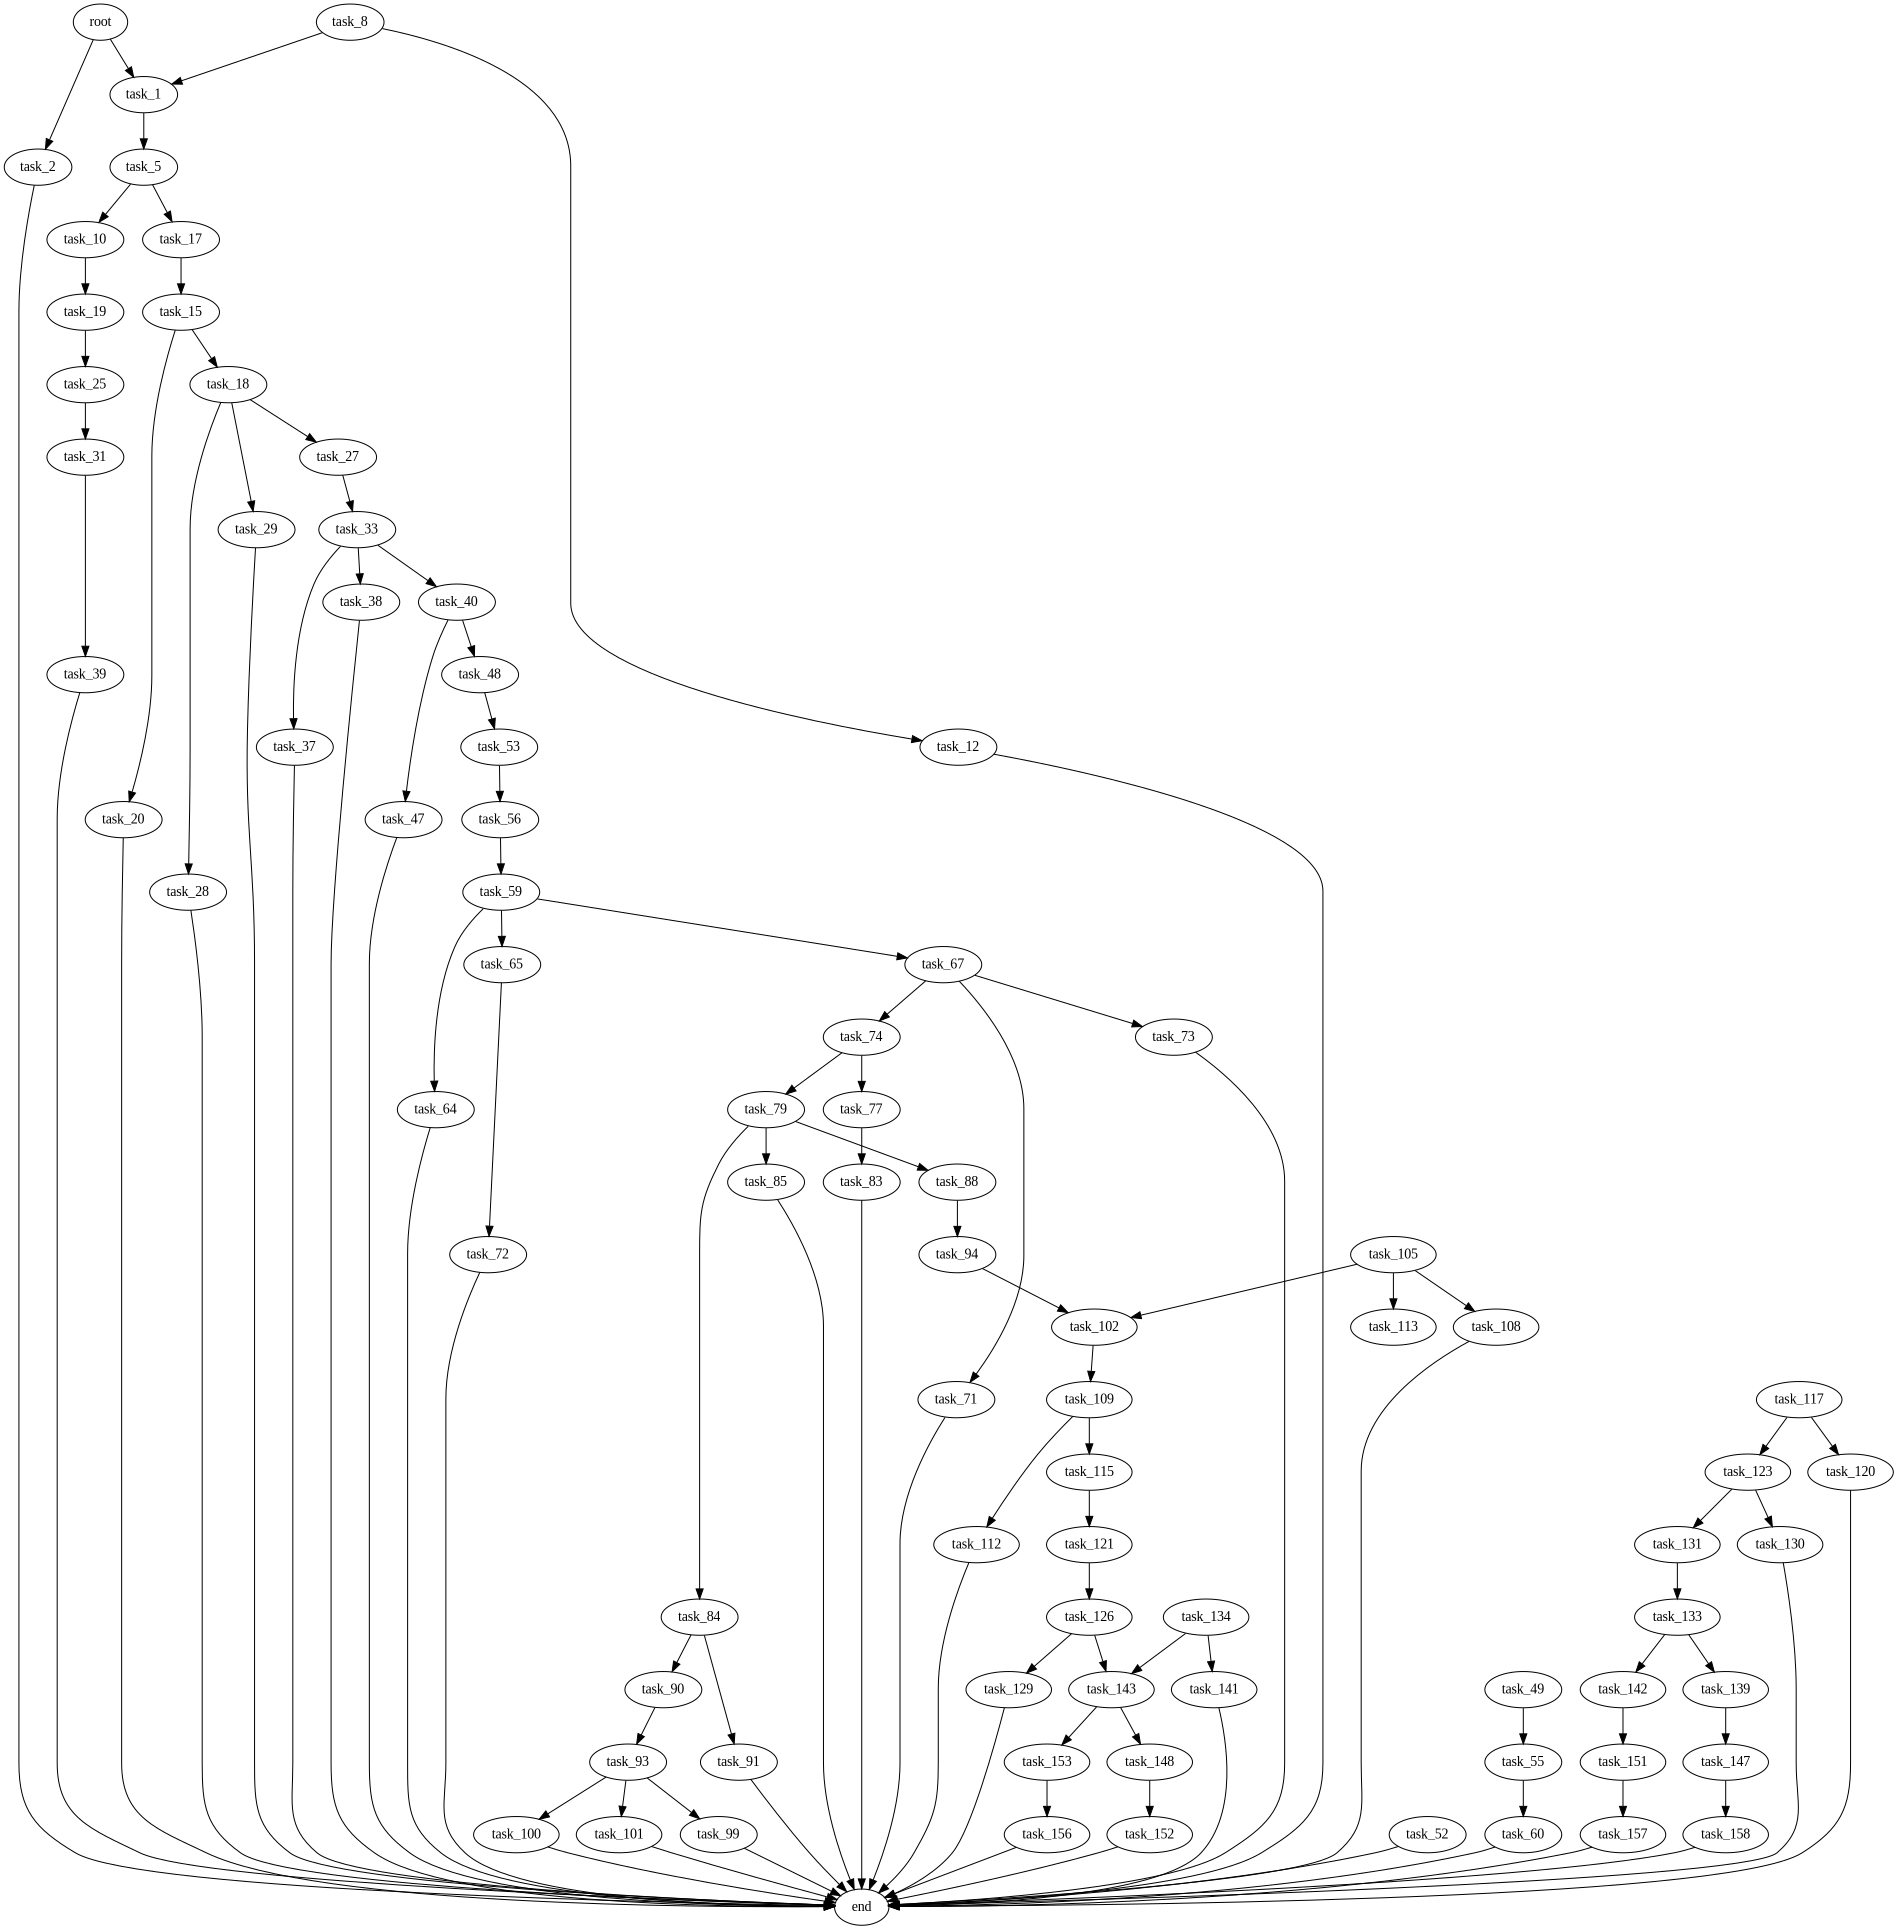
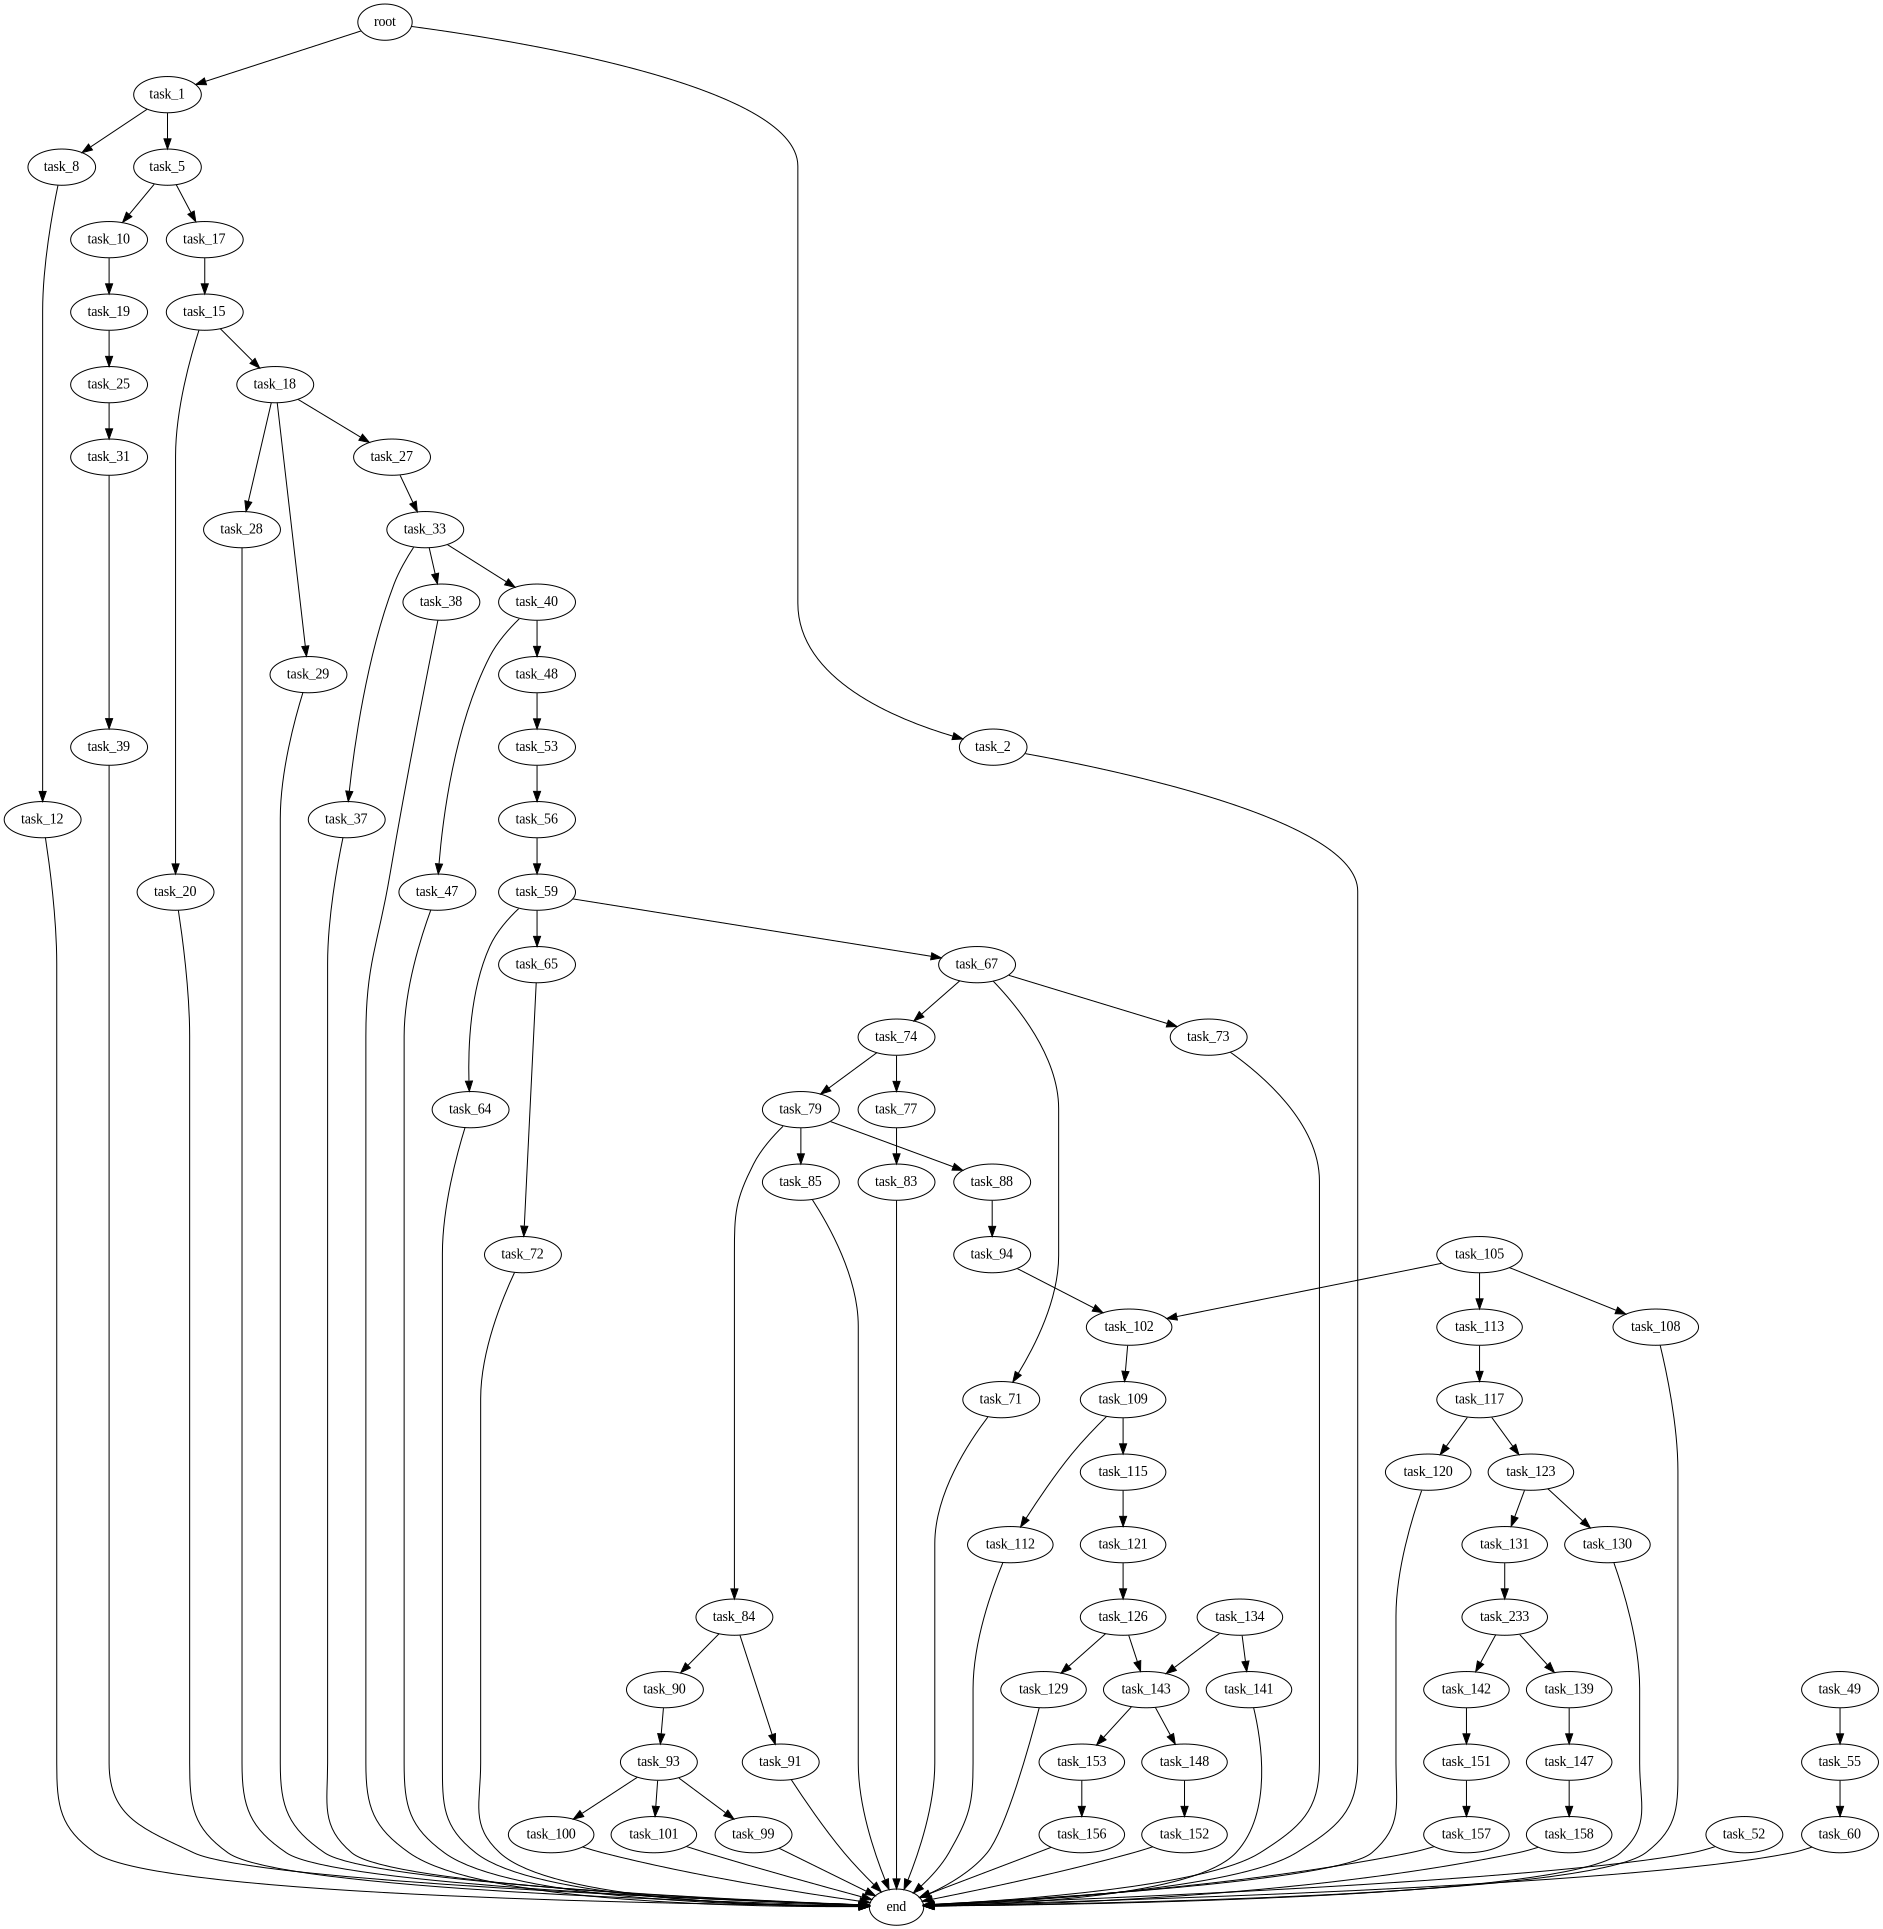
(252, 57) -> (119, 128)
none -> (1480, 1358)
(1677, 1617) -> (1505, 1617)
